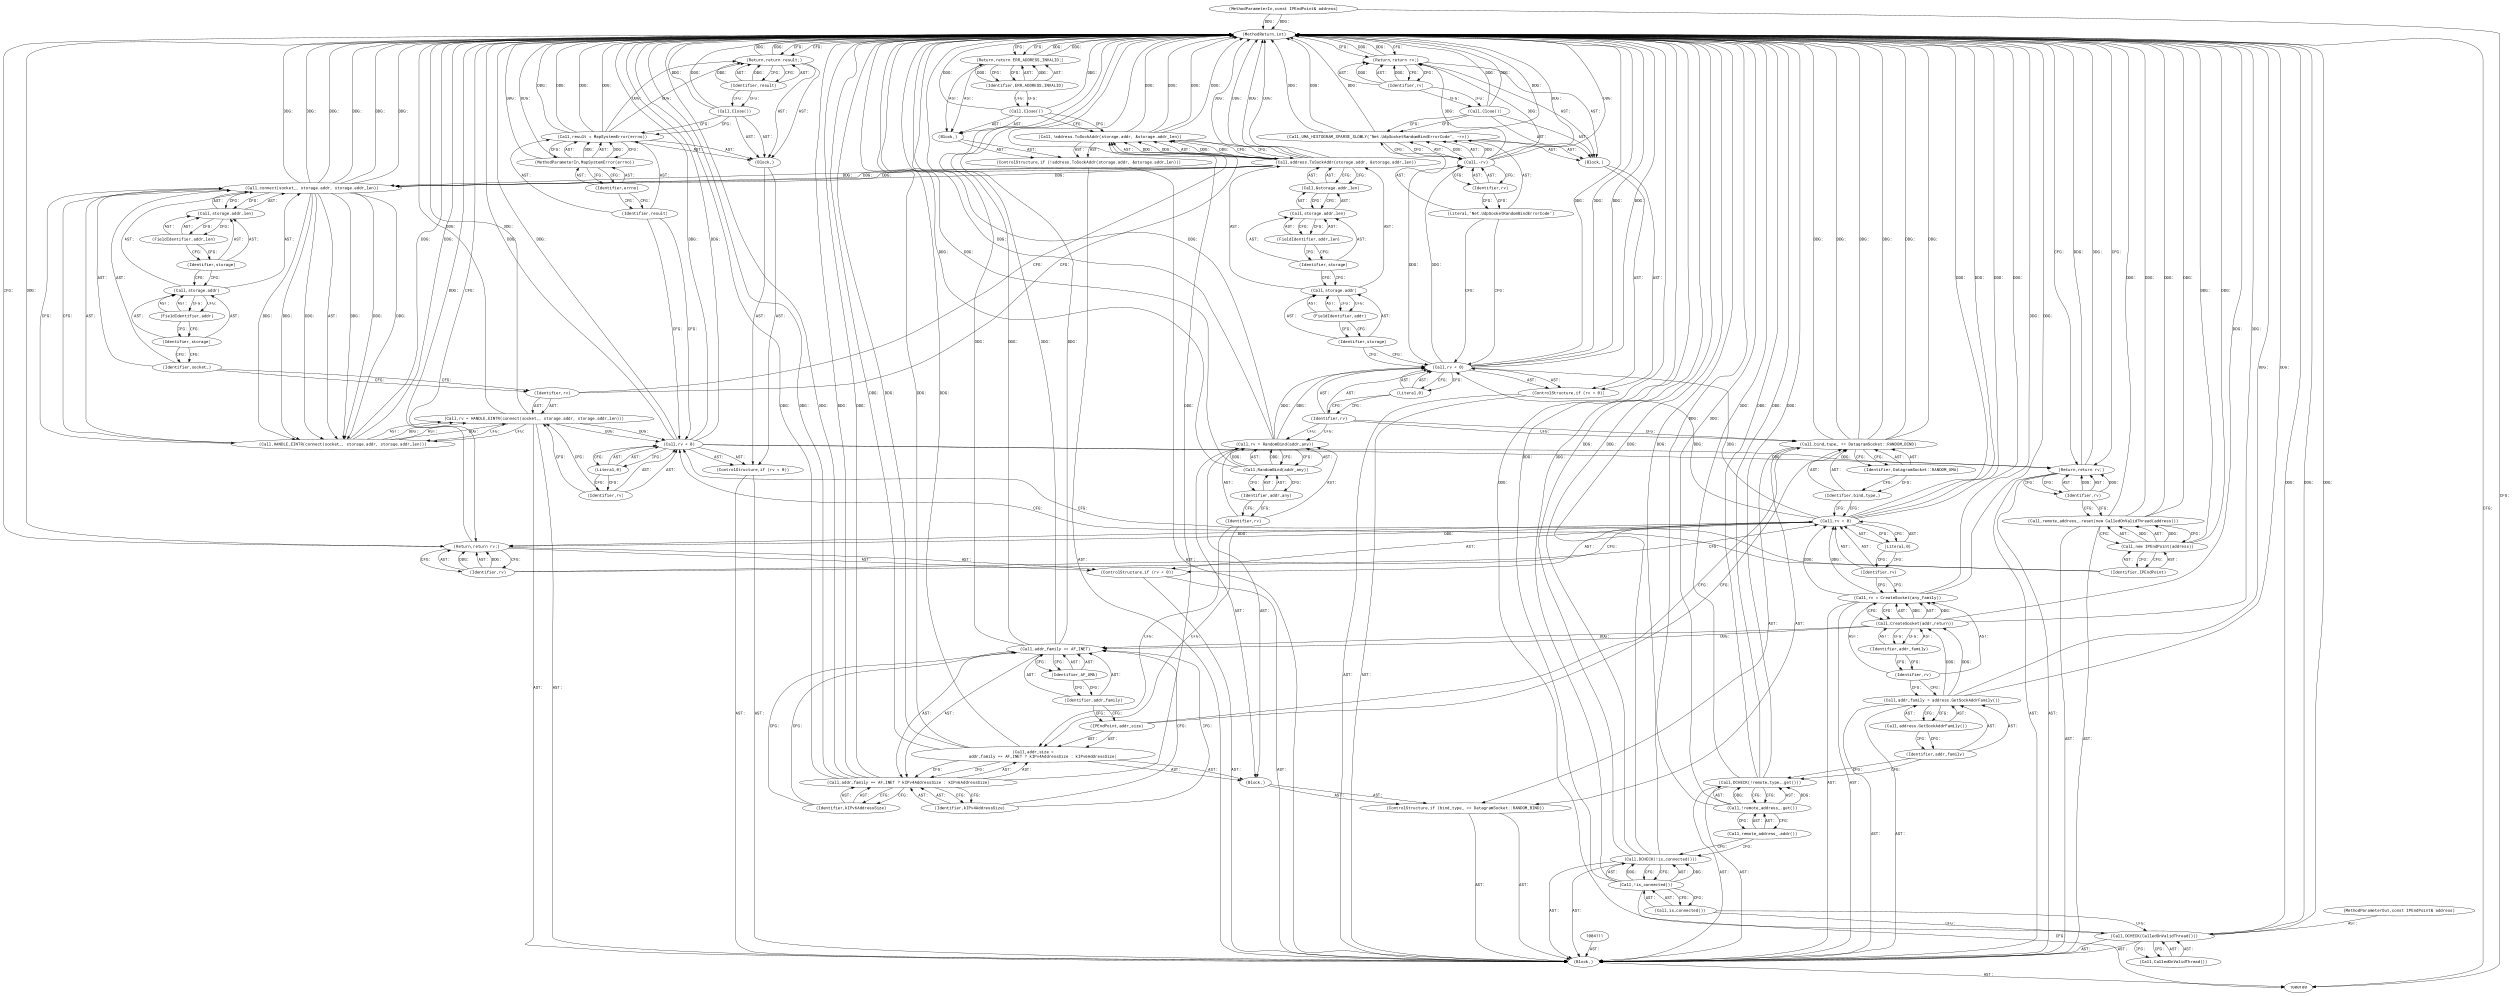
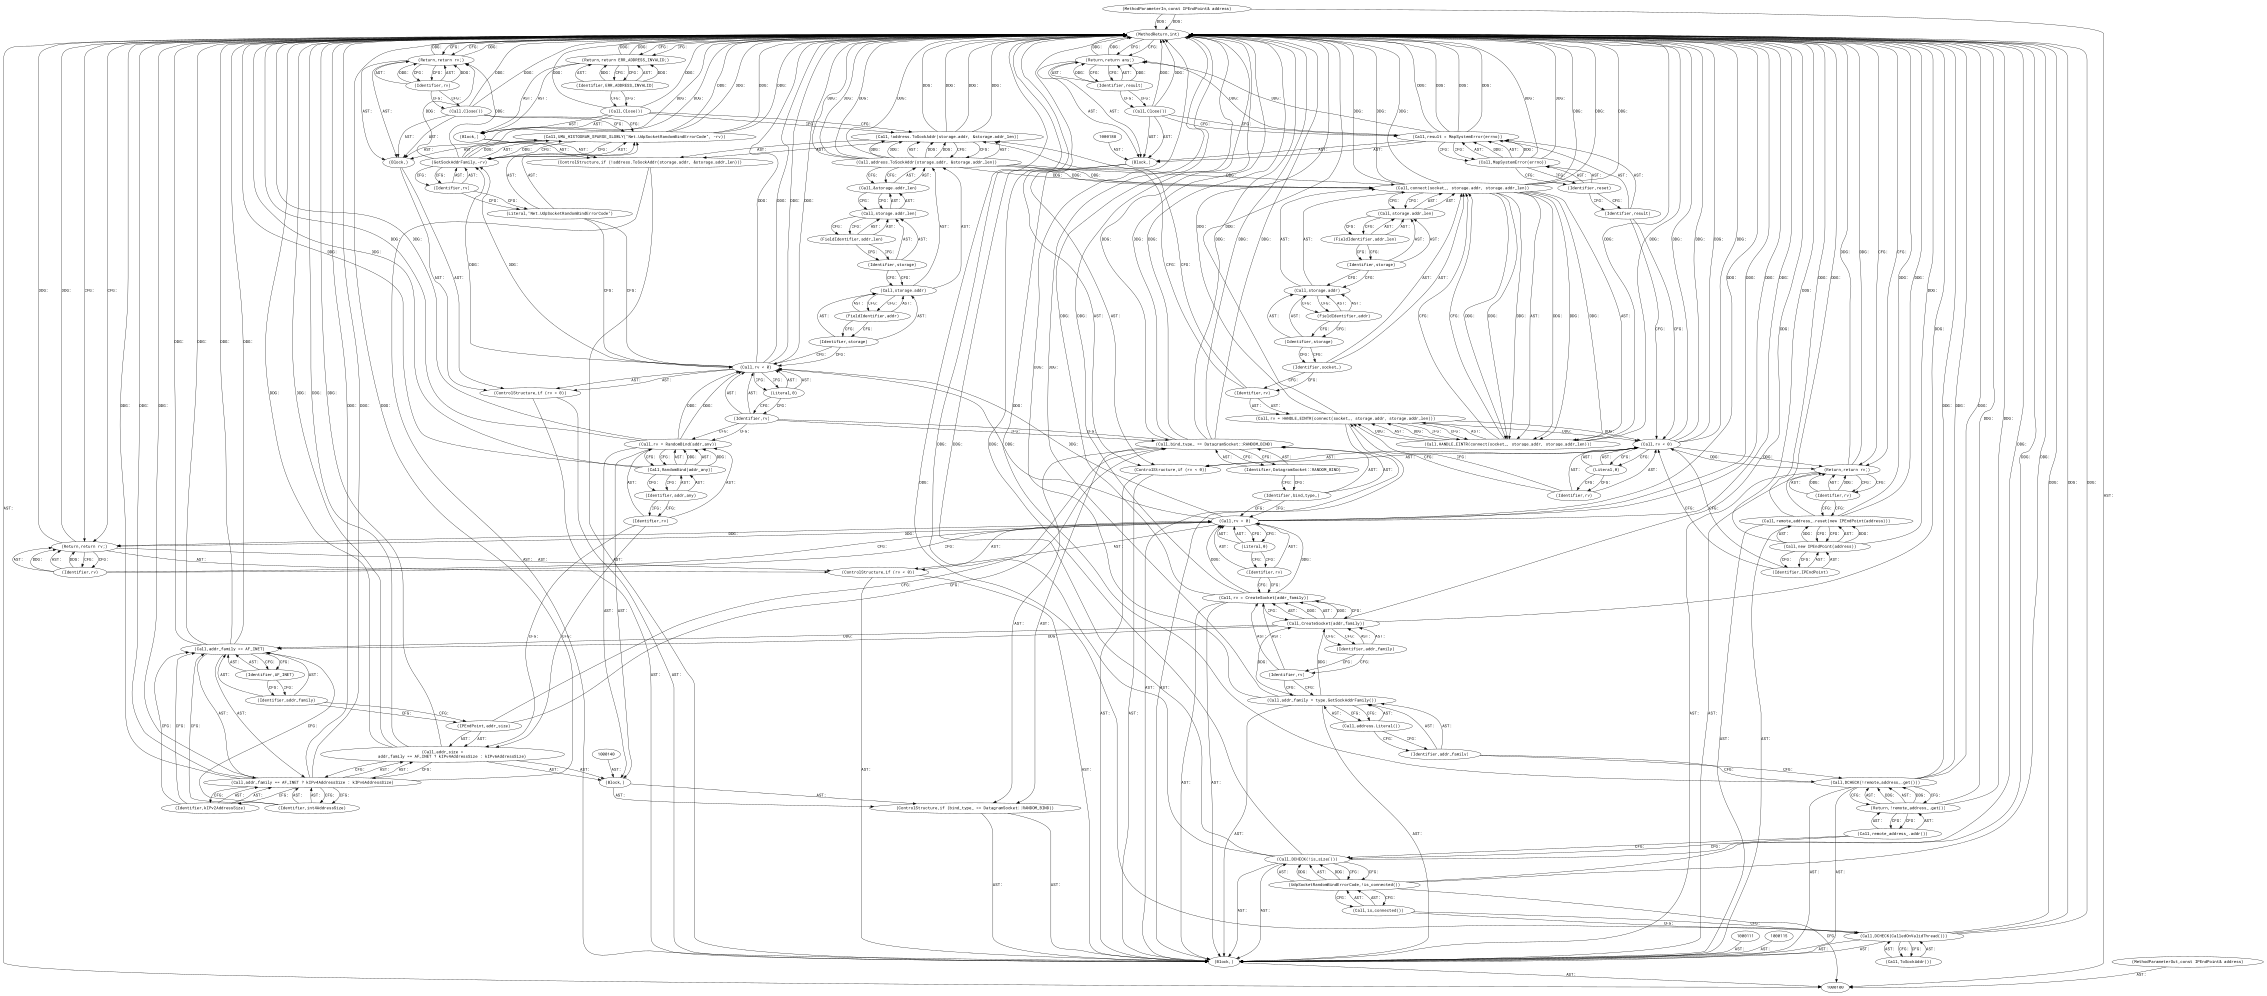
(774, 60) -> (1110, 60)
none -> (1108, 137)
(585, 163) -> (1513, 163)
(1476, 163) -> (459, 163)
(617, 188) -> (1589, 188)
(1911, 470) -> (1293, 470)
(2506, 496) -> (2110, 496)
(2489, 508) -> (10, 508)
(2103, 521) -> (1826, 521)
(1898, 598) -> (1264, 598)
(1915, 624) -> (1326, 624)
(1074, 675) -> (270, 675)
(1942, 700) -> (1322, 700)
(1926, 726) -> (1371, 726)
none -> (606, 754)
(1760, 783) -> (1875, 783)
(851, 808) -> (210, 808)
(970, 808) -> (312, 808)
(1762, 808) -> (1908, 808)
(1661, 859) -> (1307, 859)
(1646, 885) -> (1344, 885)
(2295, 928) -> (2010, 984)
(1595, 936) -> (1745, 936)
none -> (1779, 936)
(2174, 962) -> (1909, 962)
